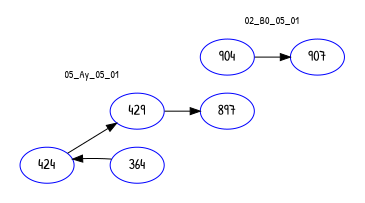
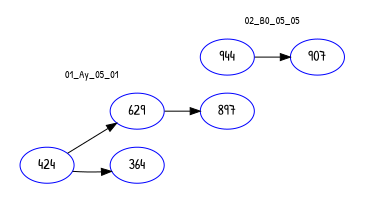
(272, 22) -> (272, 22)
(227, 57) -> (227, 57)
(92, 76) -> (92, 76)
(137, 111) -> (137, 111)
(97, 159) -> (87, 172)
